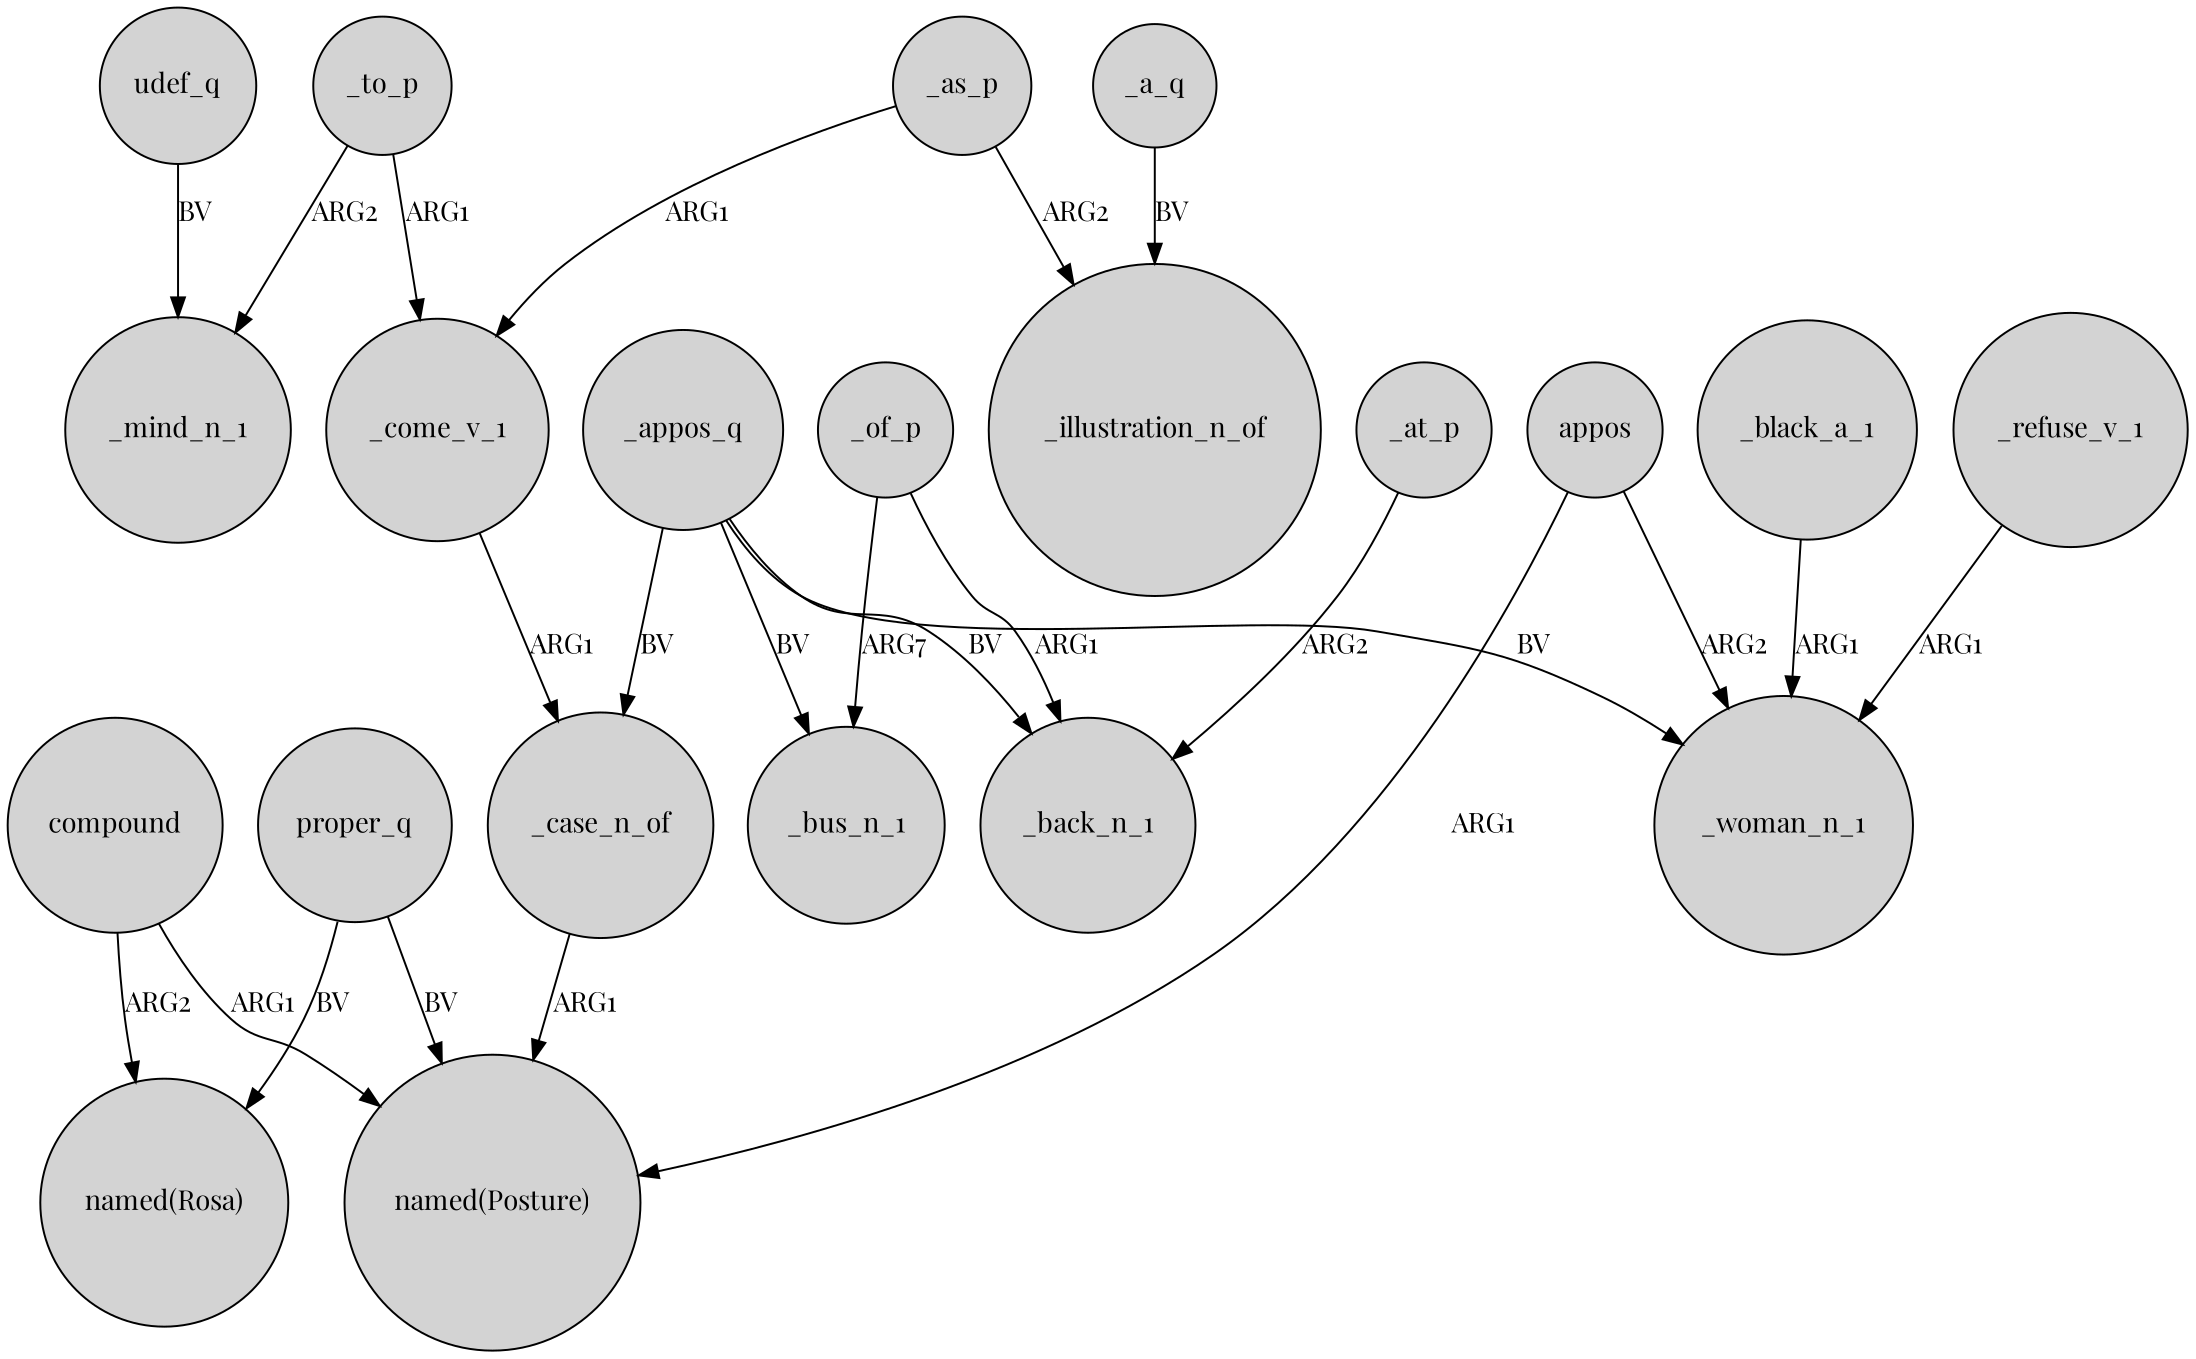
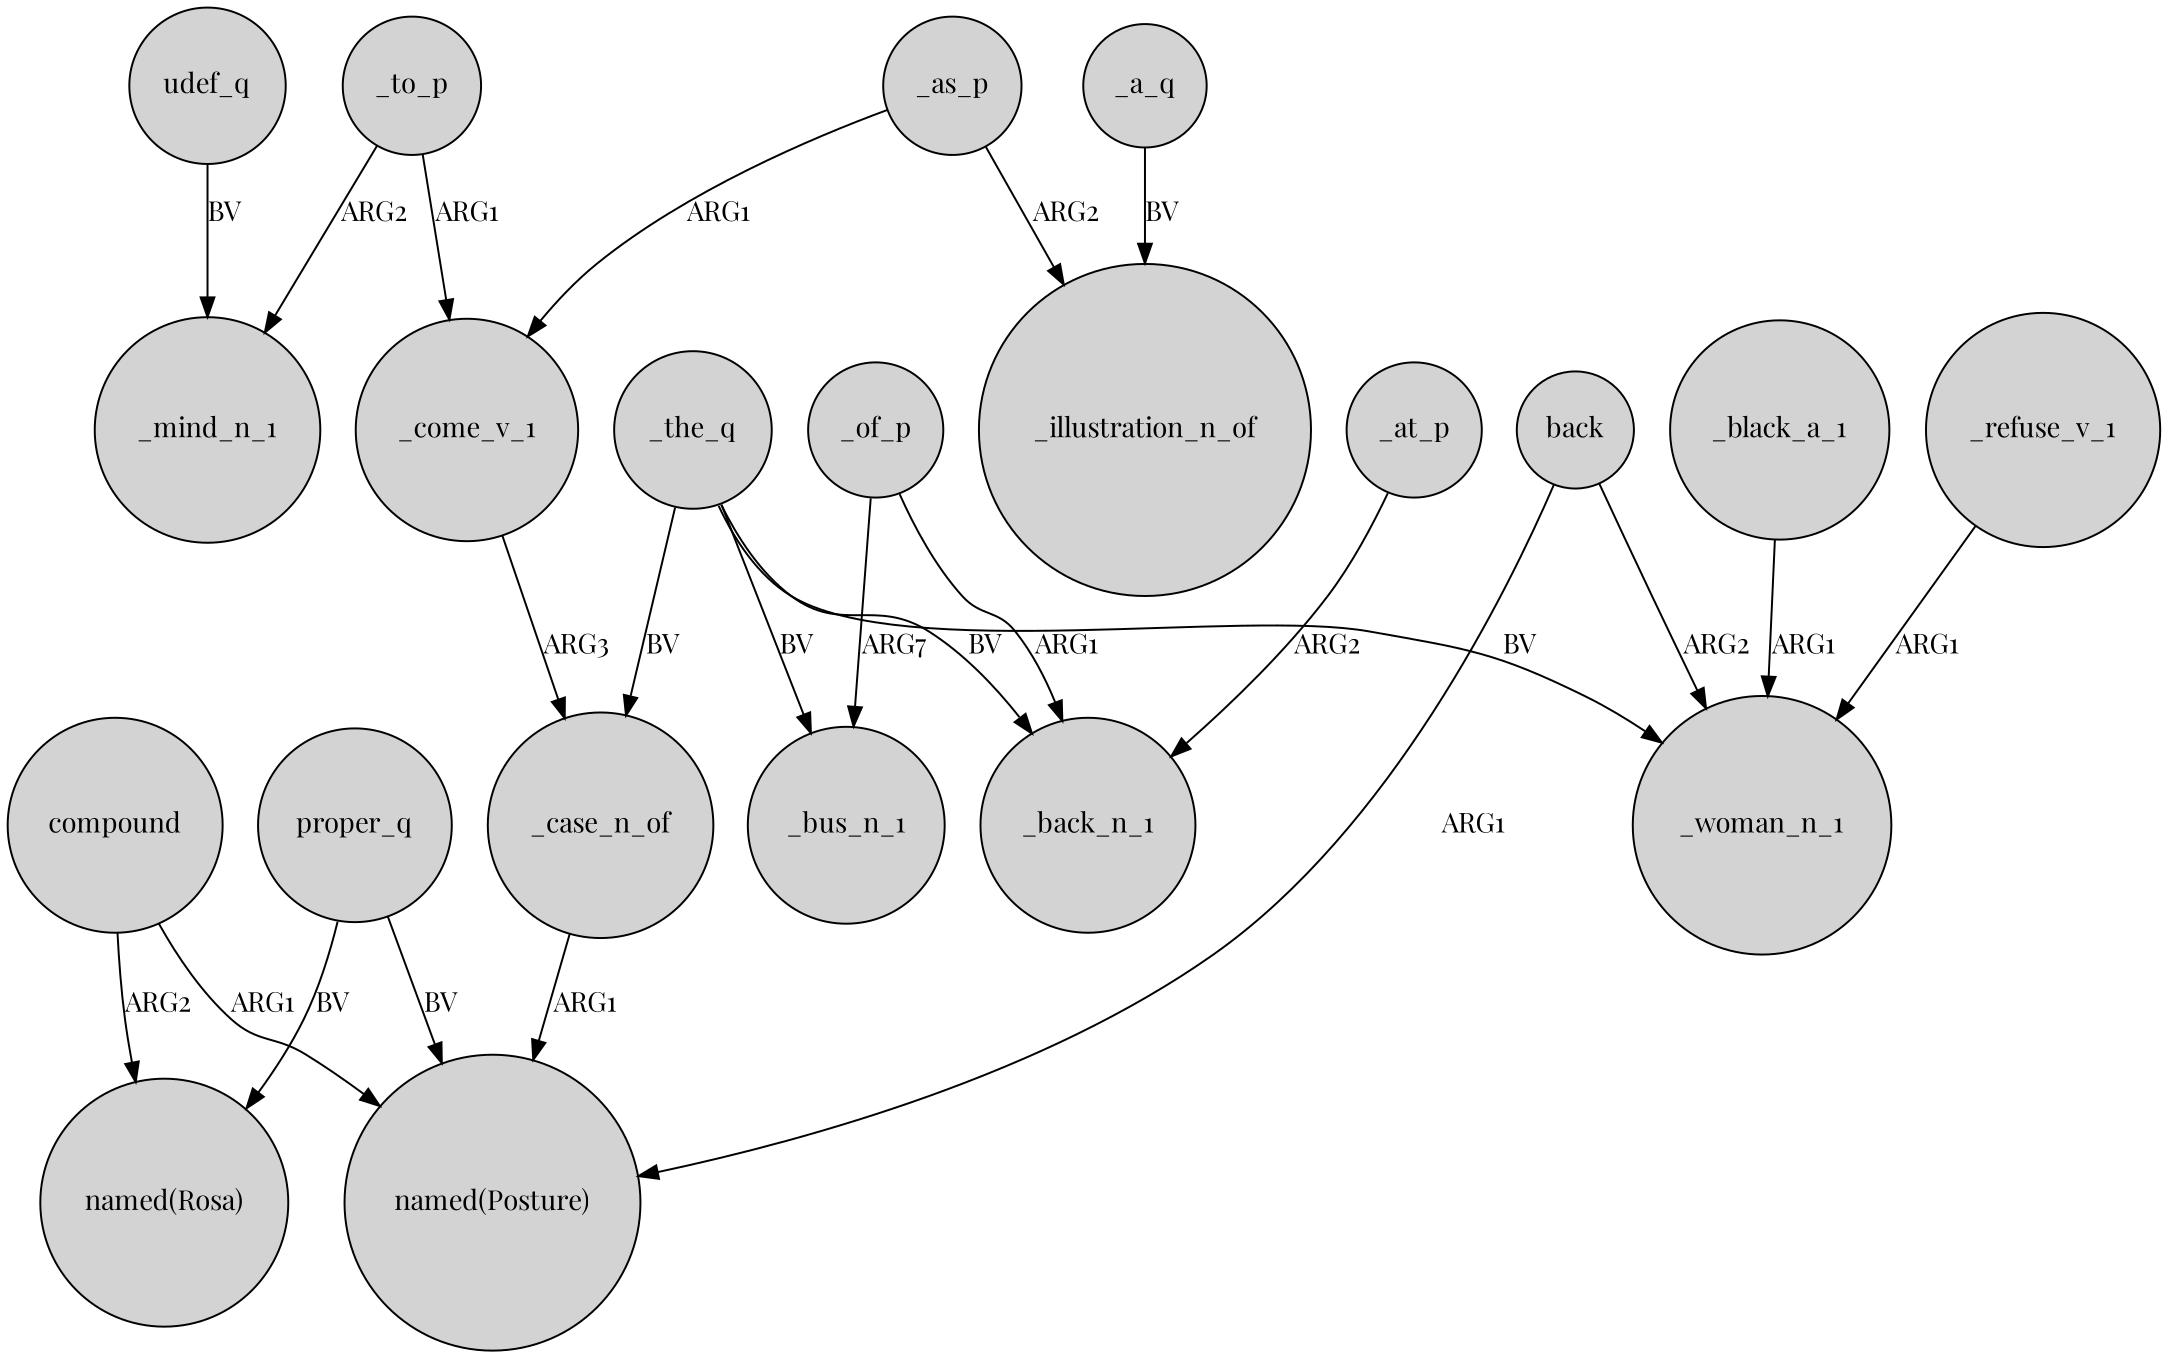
(683, 430) -> (693, 430)
(1595, 430) -> (1575, 430)
(562, 646) -> (577, 646)
